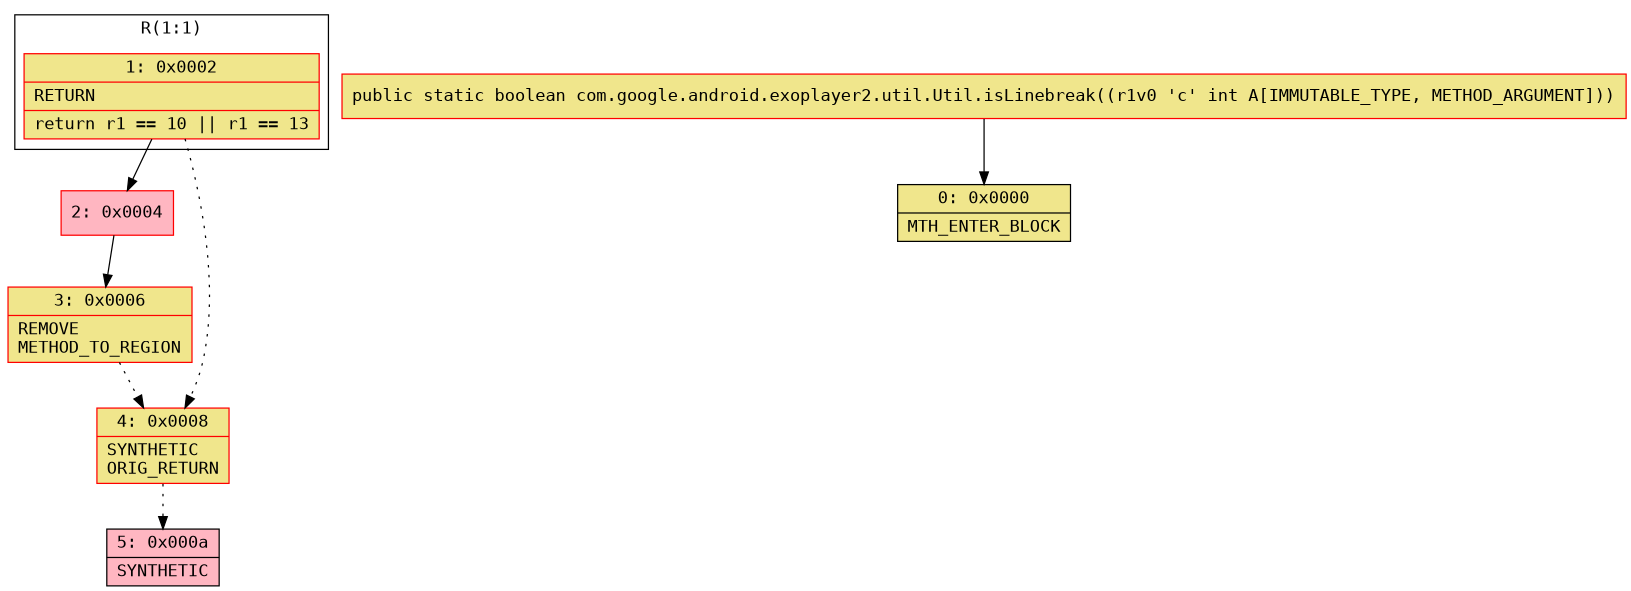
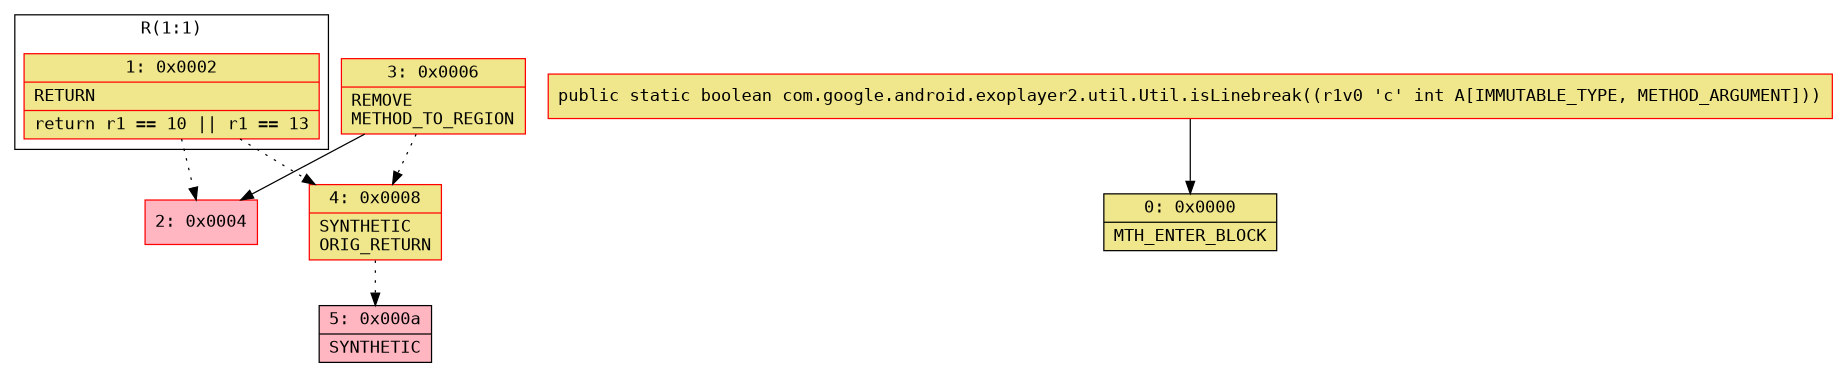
(142, 159) -> (187, 163)
(111, 255) -> (308, 164)
